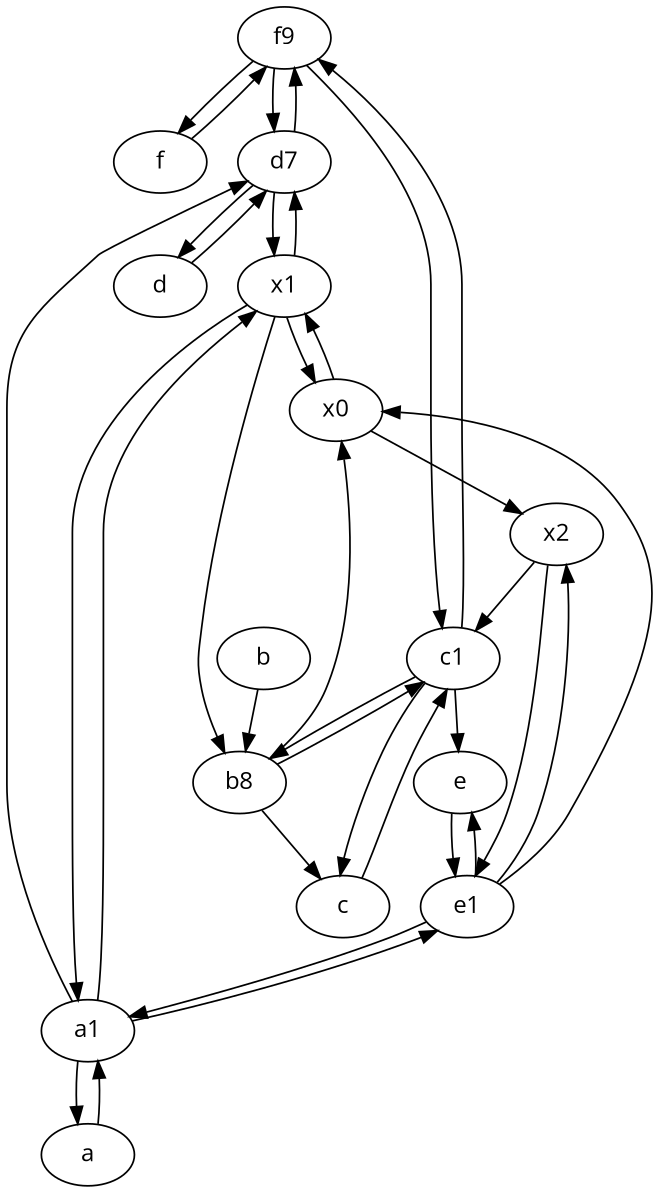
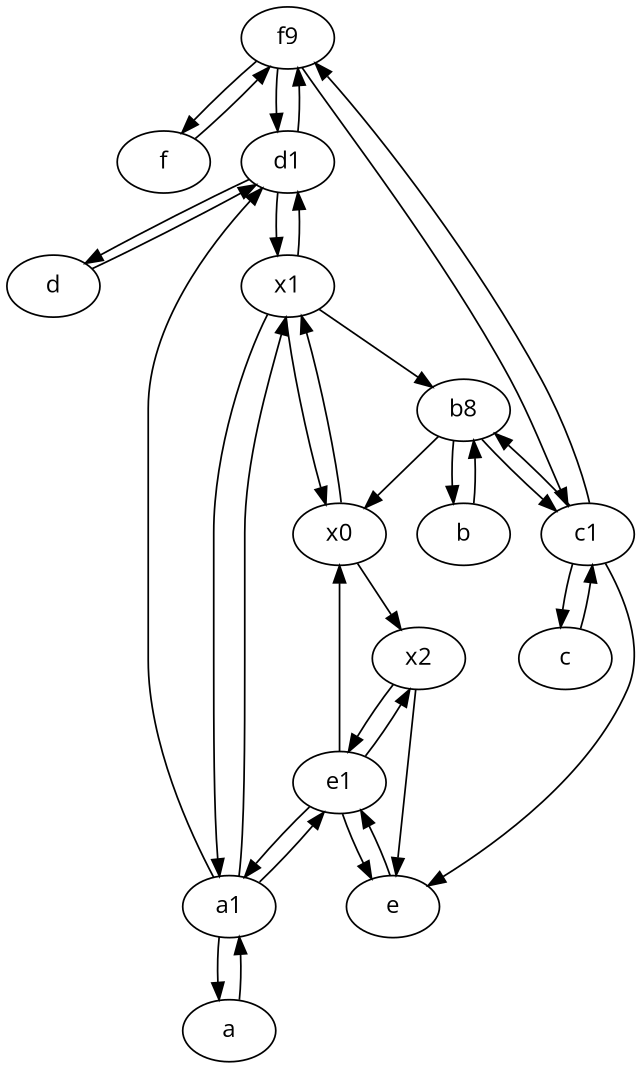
(284, 162) -> (288, 162)
(511, 590) -> (407, 774)
(286, 838) -> (452, 463)
